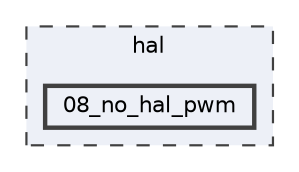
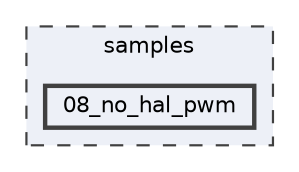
(150, 47) -> (150, 47)
